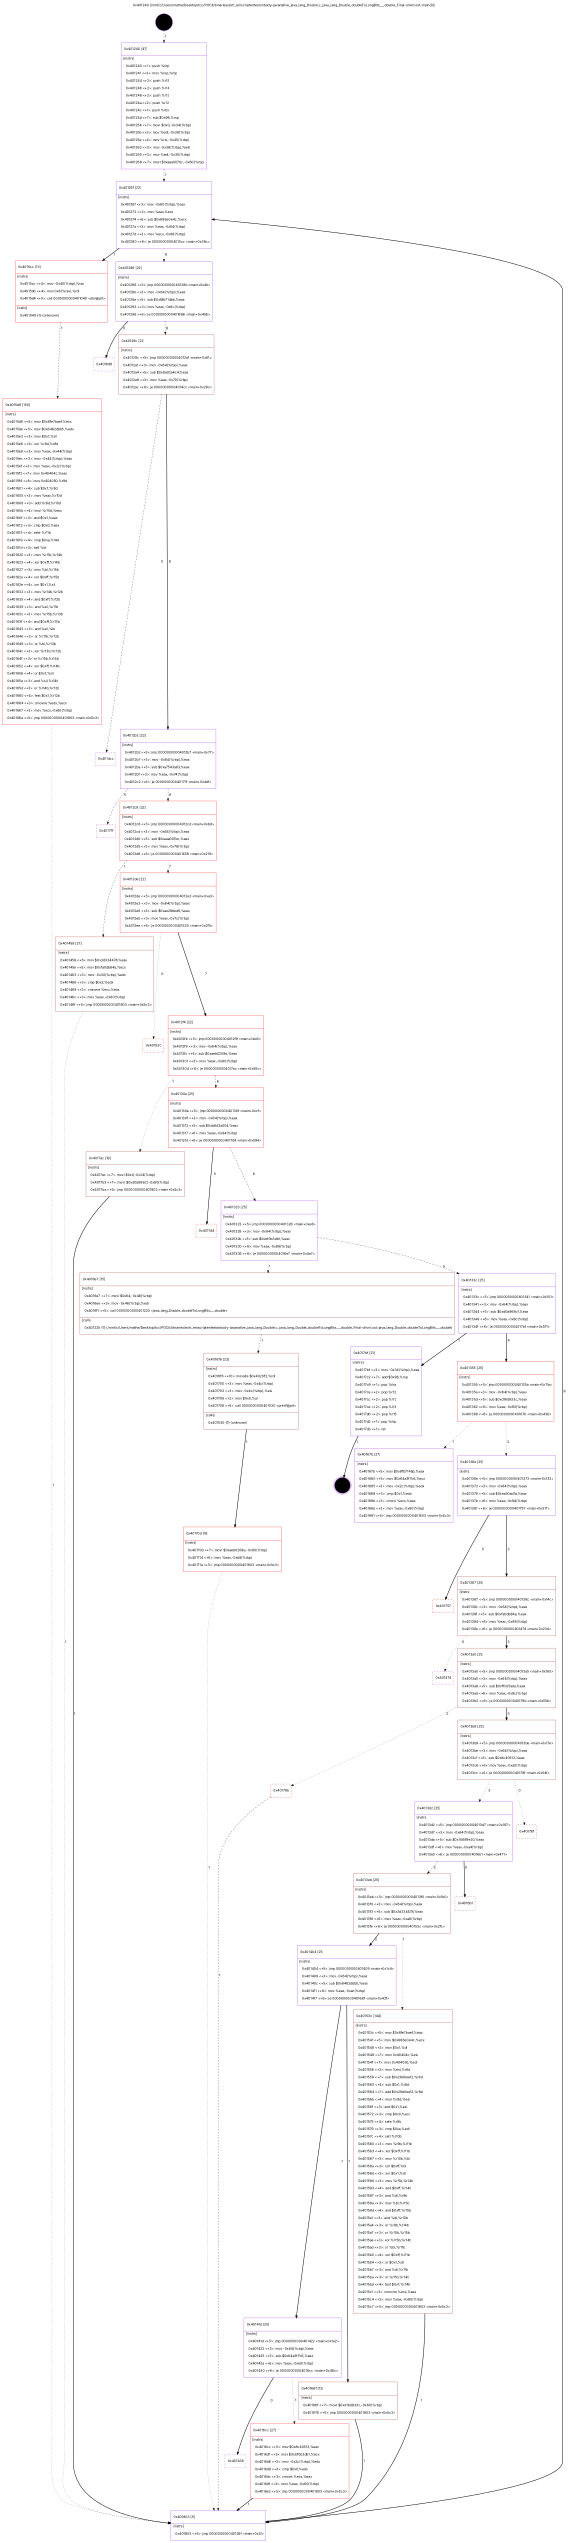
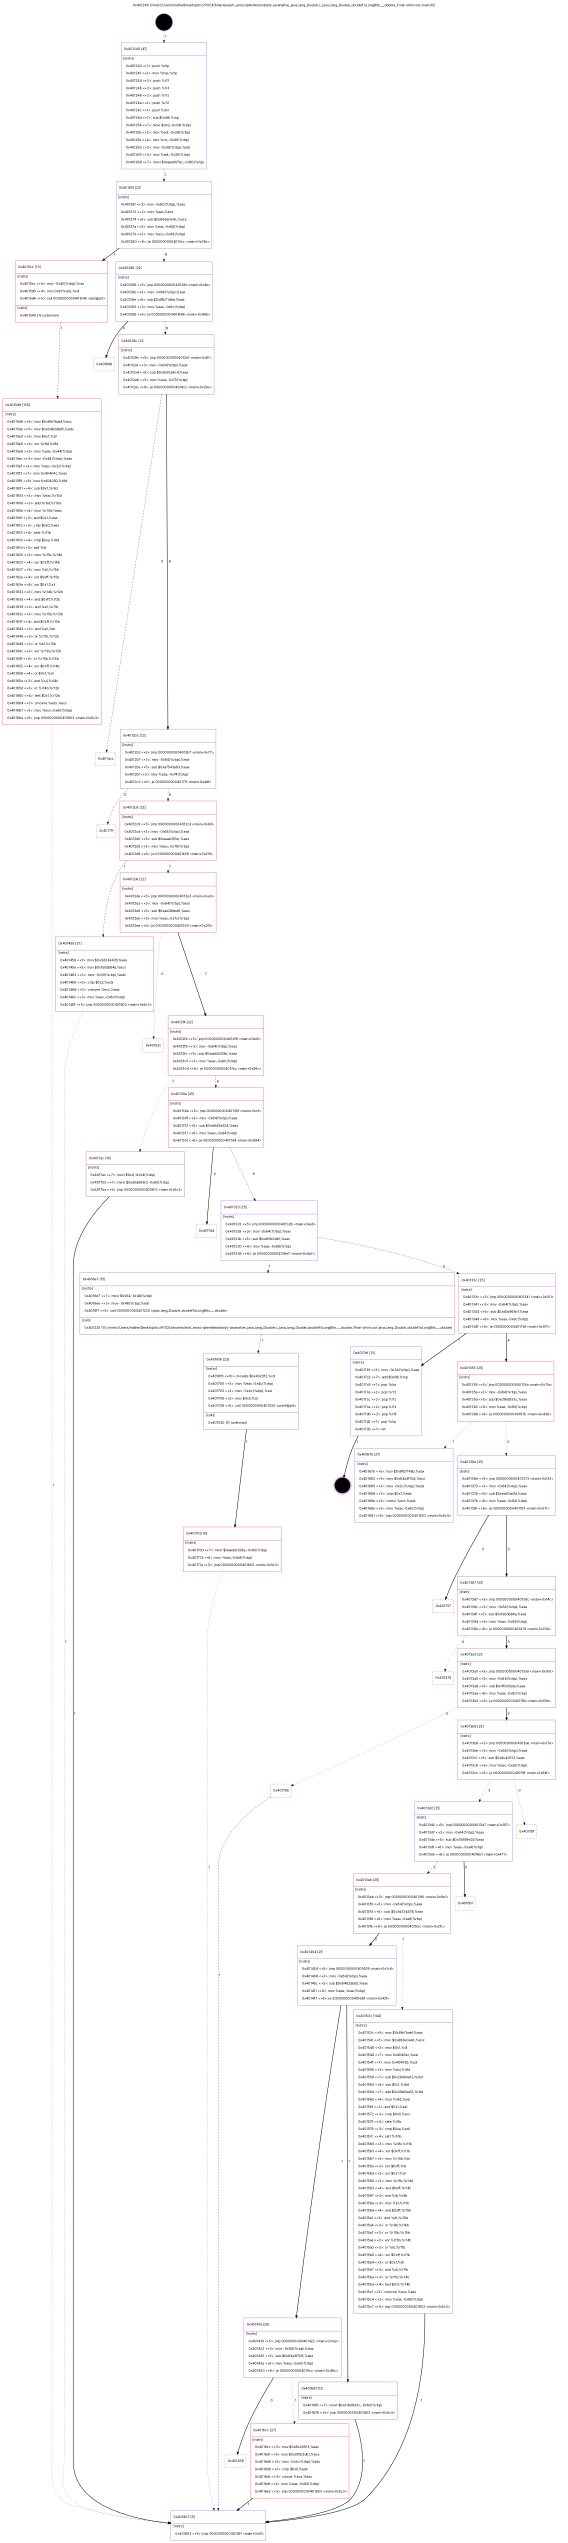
(563, 1349) -> none
